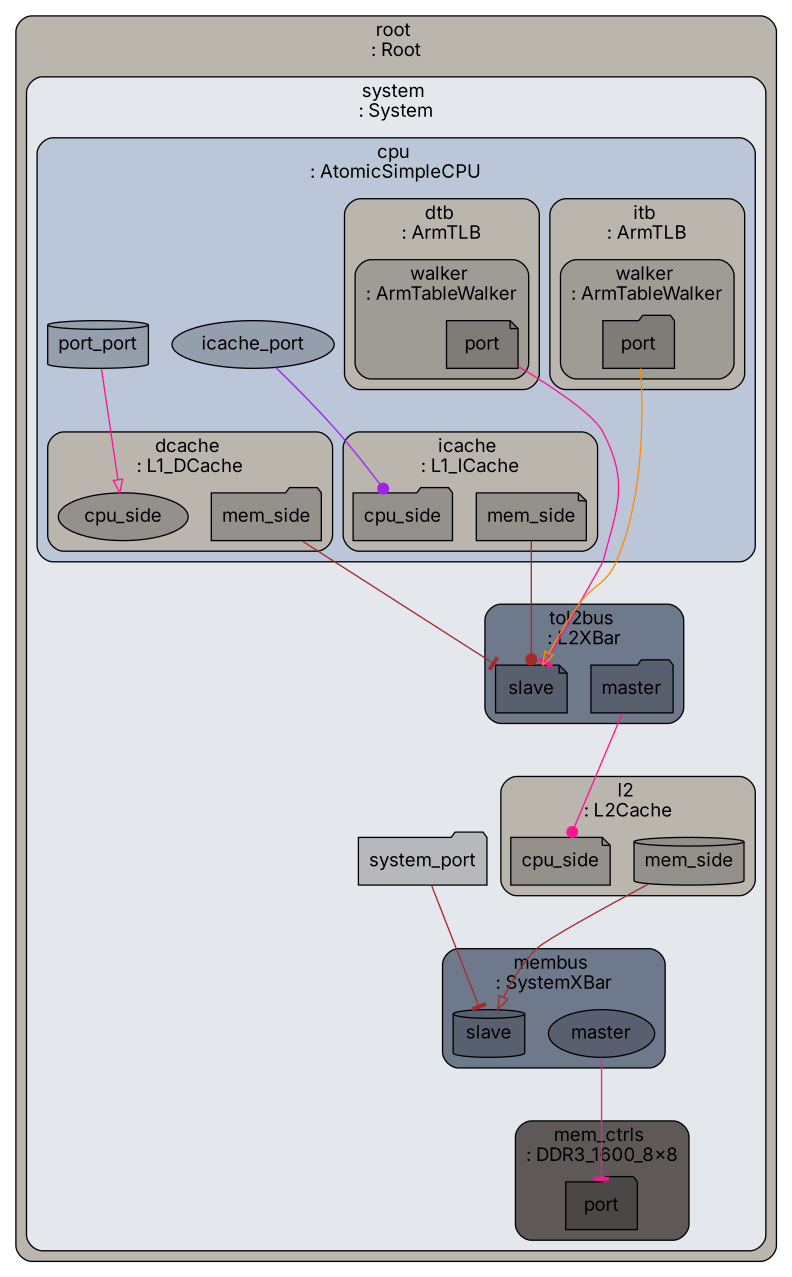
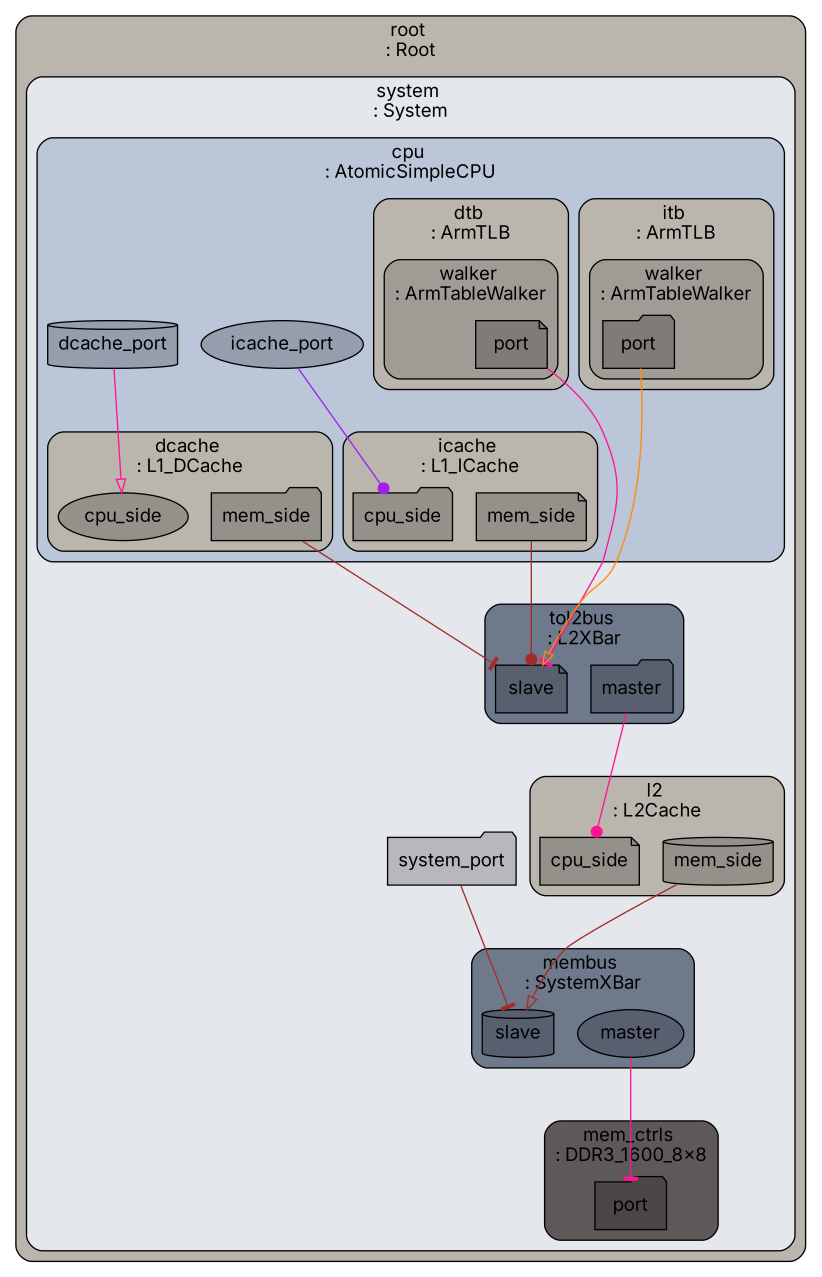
(98, 345) -> (113, 345)
